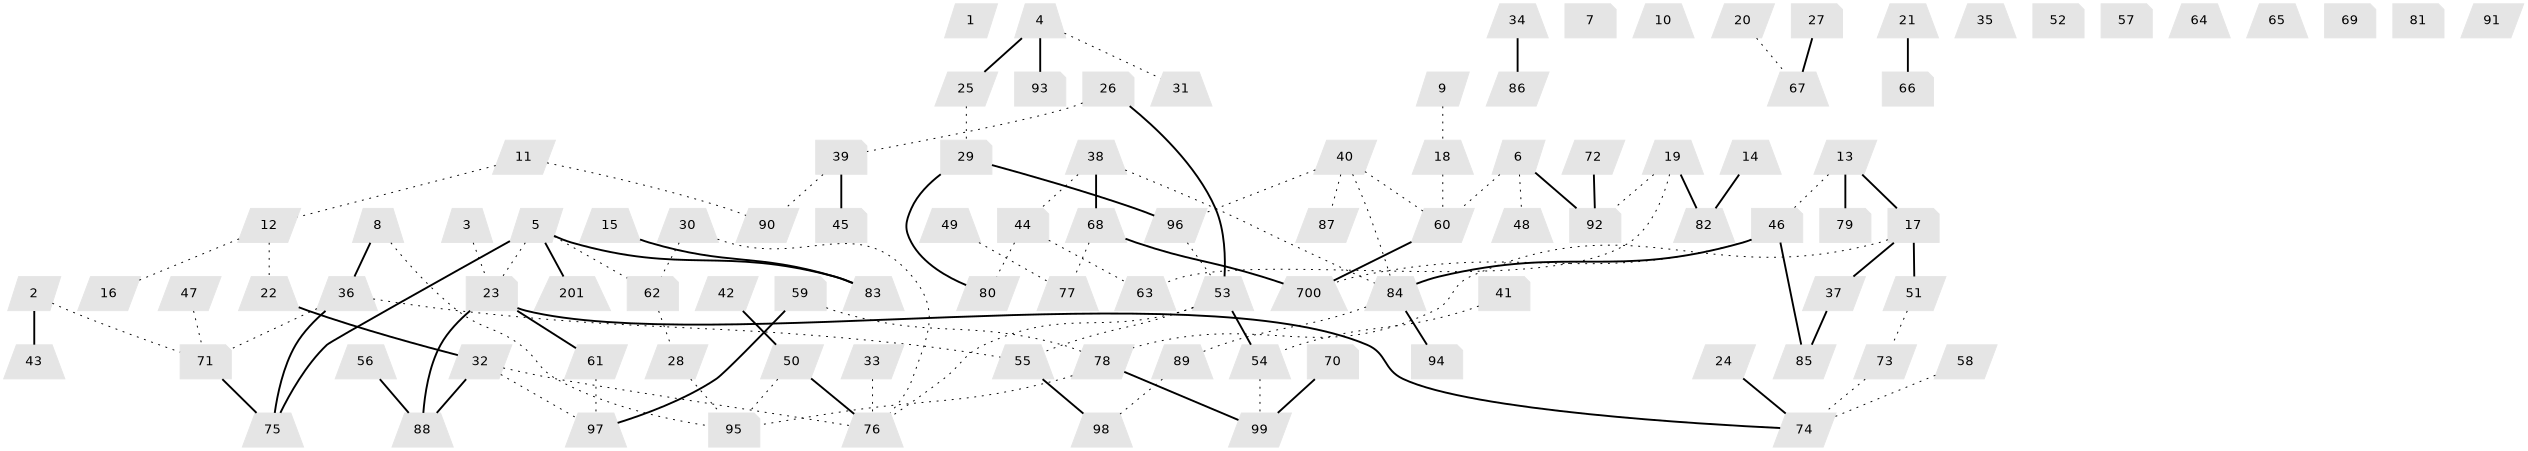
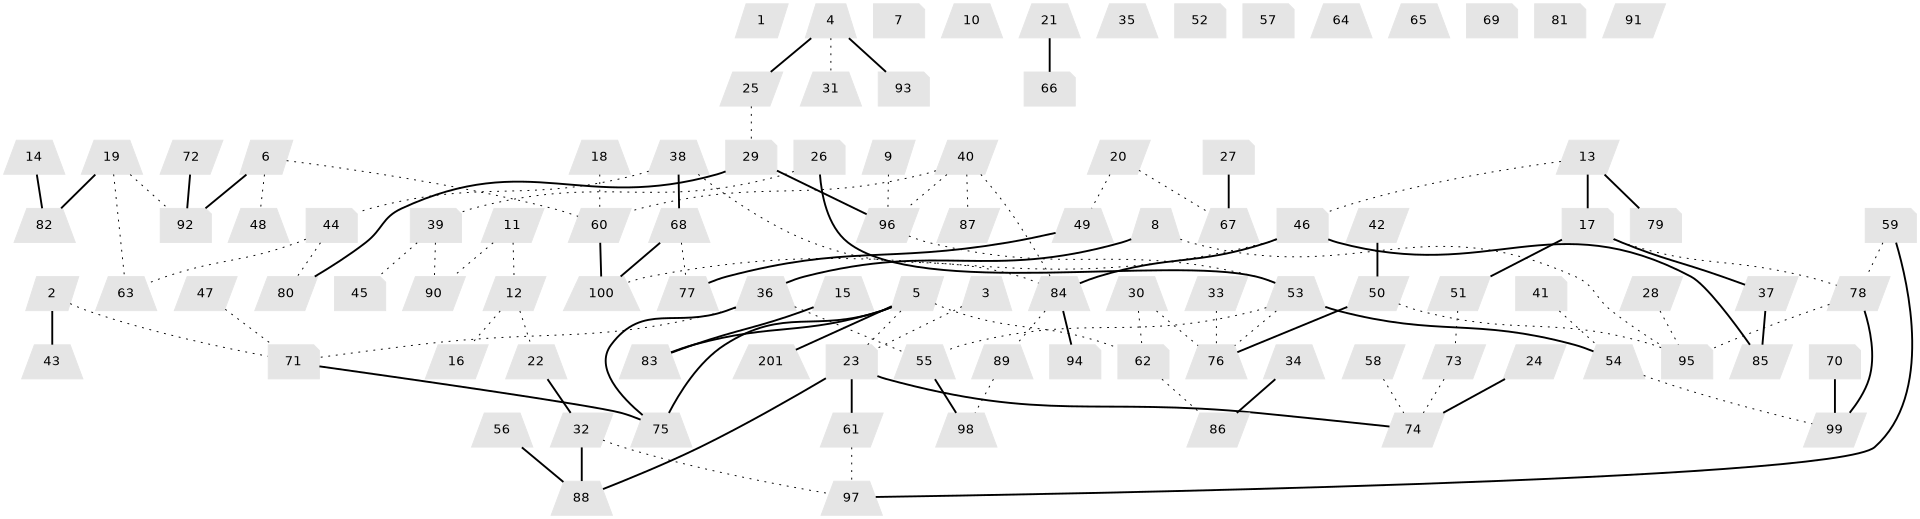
(1443, 123) -> (888, 191)
(841, 191) -> (398, 260)
none -> (1101, 191)
(1013, 262) -> (890, 254)
(1309, 294) -> (602, 294)
(666, 333) -> (1181, 396)
(668, 397) -> none
